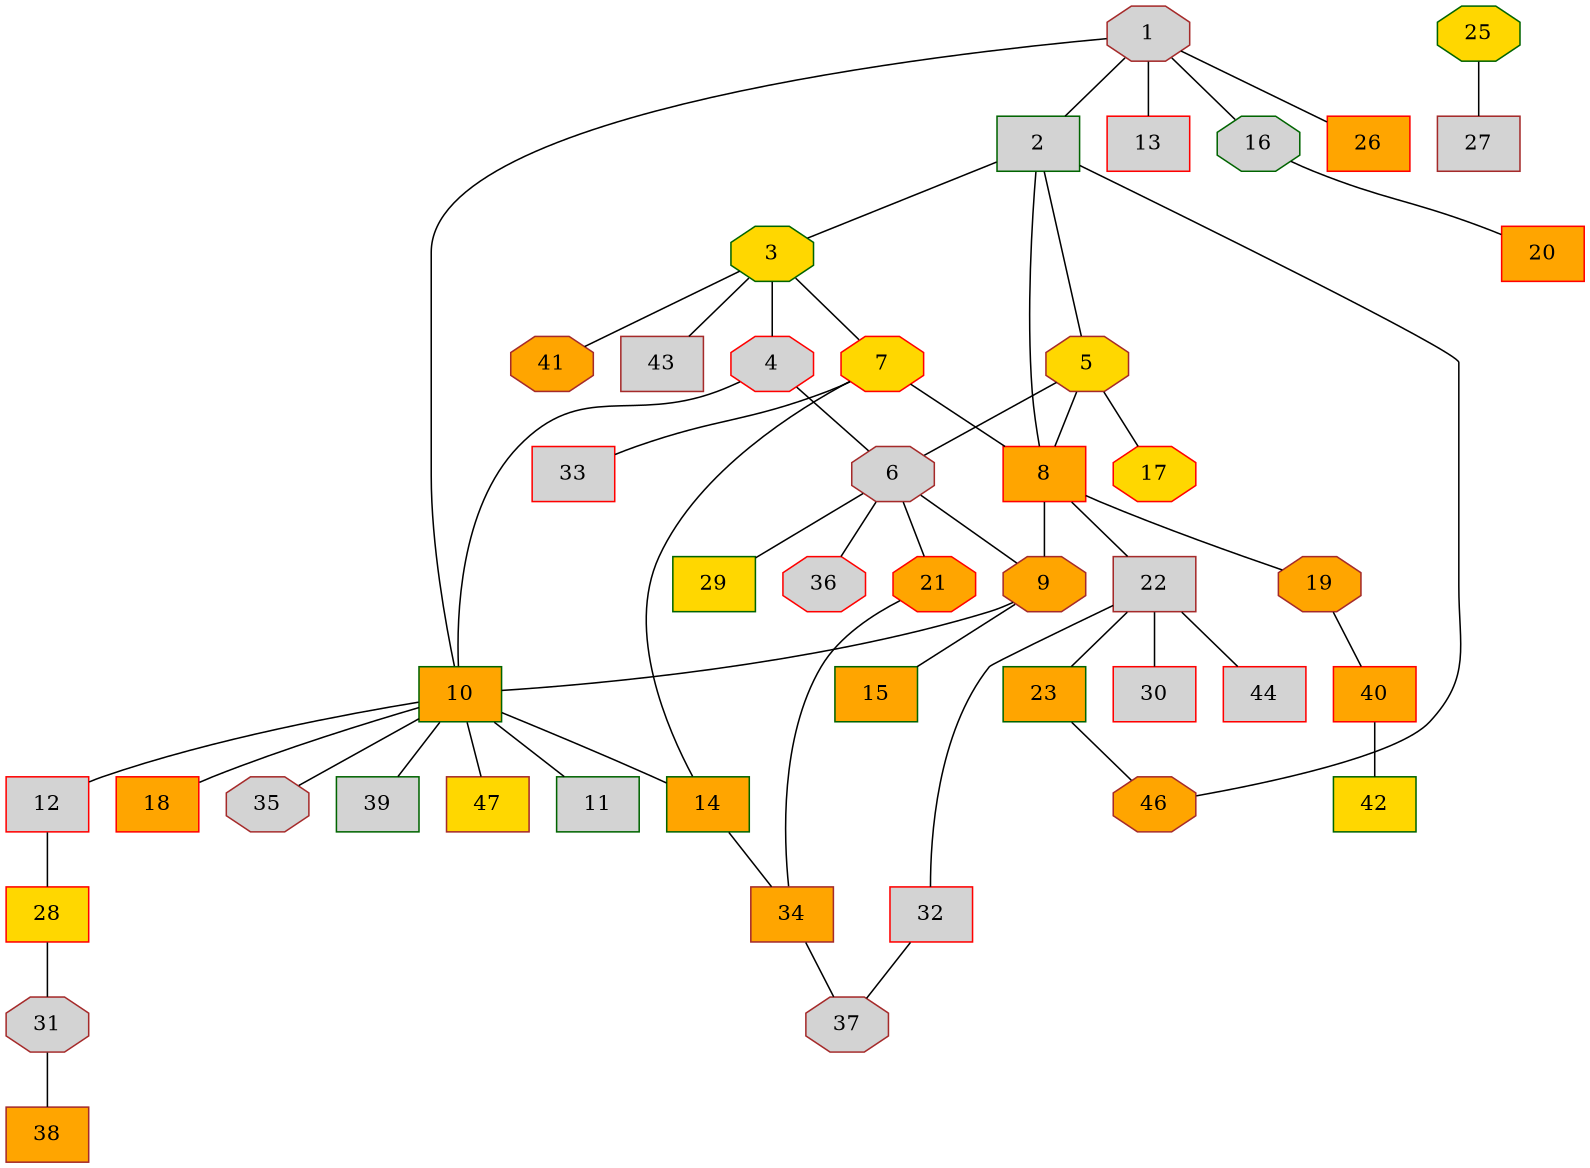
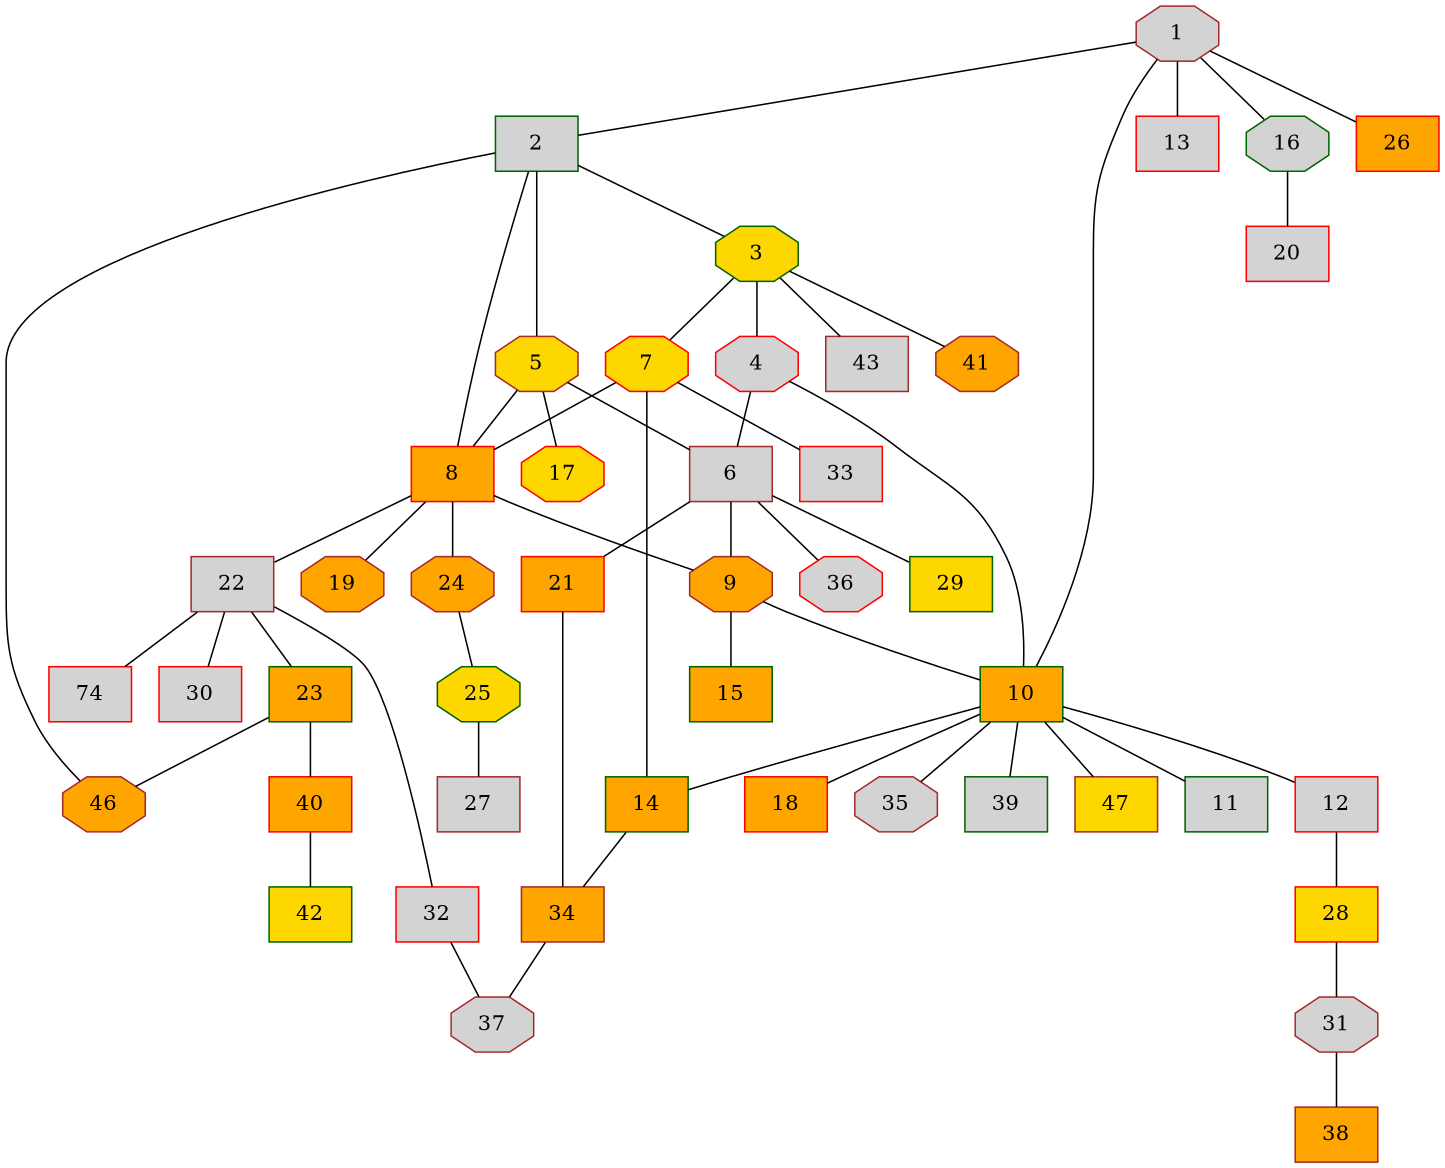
(1543, 254) -> (1288, 254)
(893, 474) -> (731, 474)
none -> (453, 584)
(934, 584) -> (563, 584)
(1347, 639) -> (310, 749)
(1265, 694) -> (90, 694)
